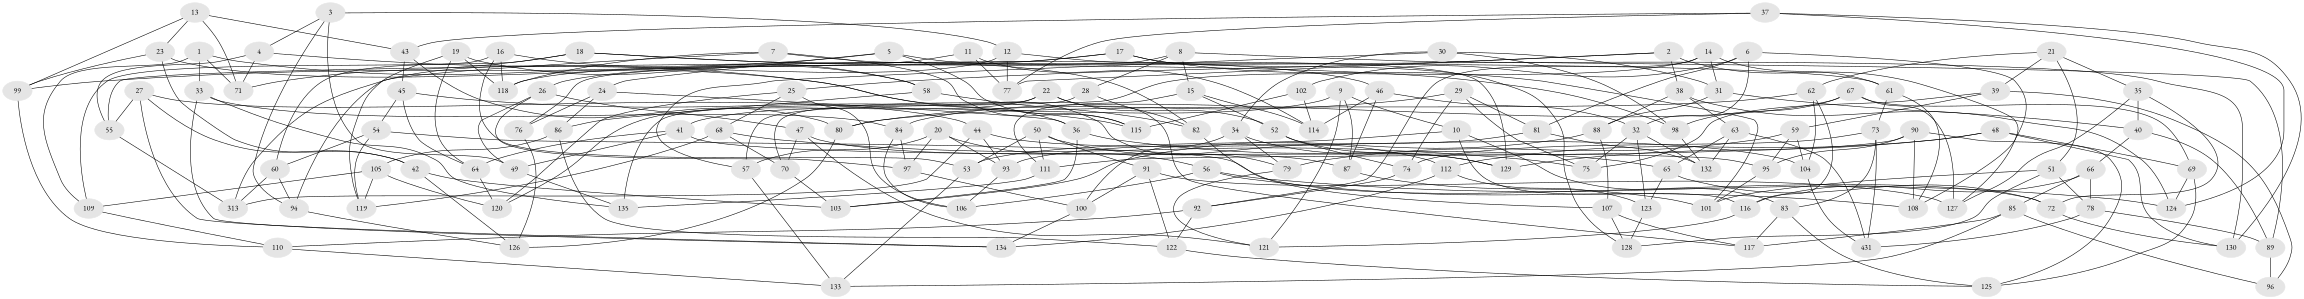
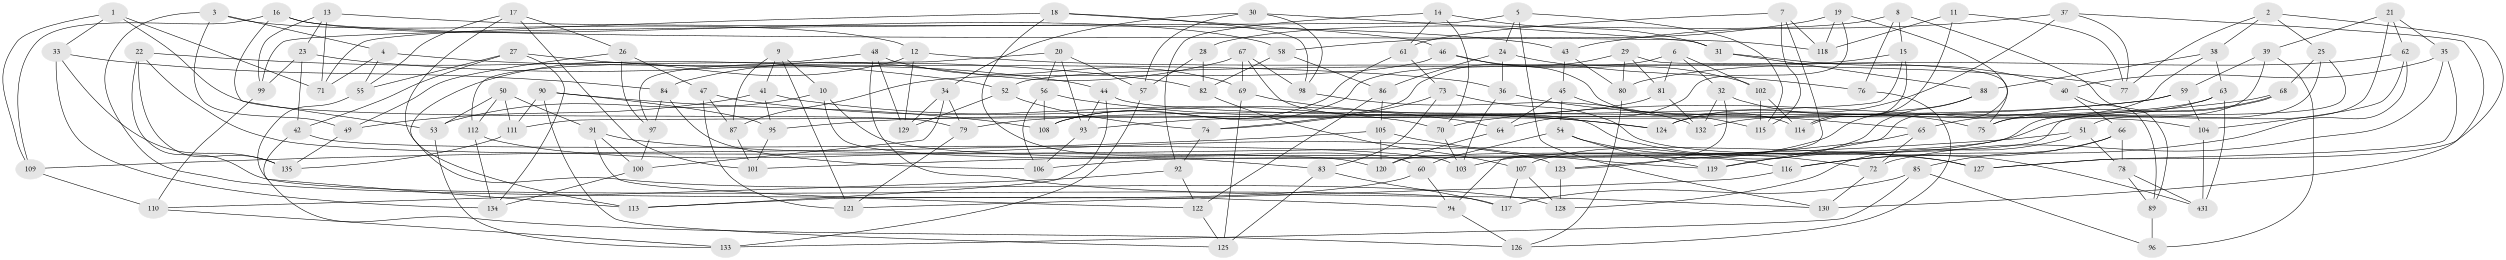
(1463, 103) -> (1677, 69)
(233, 209) -> (634, 209)
